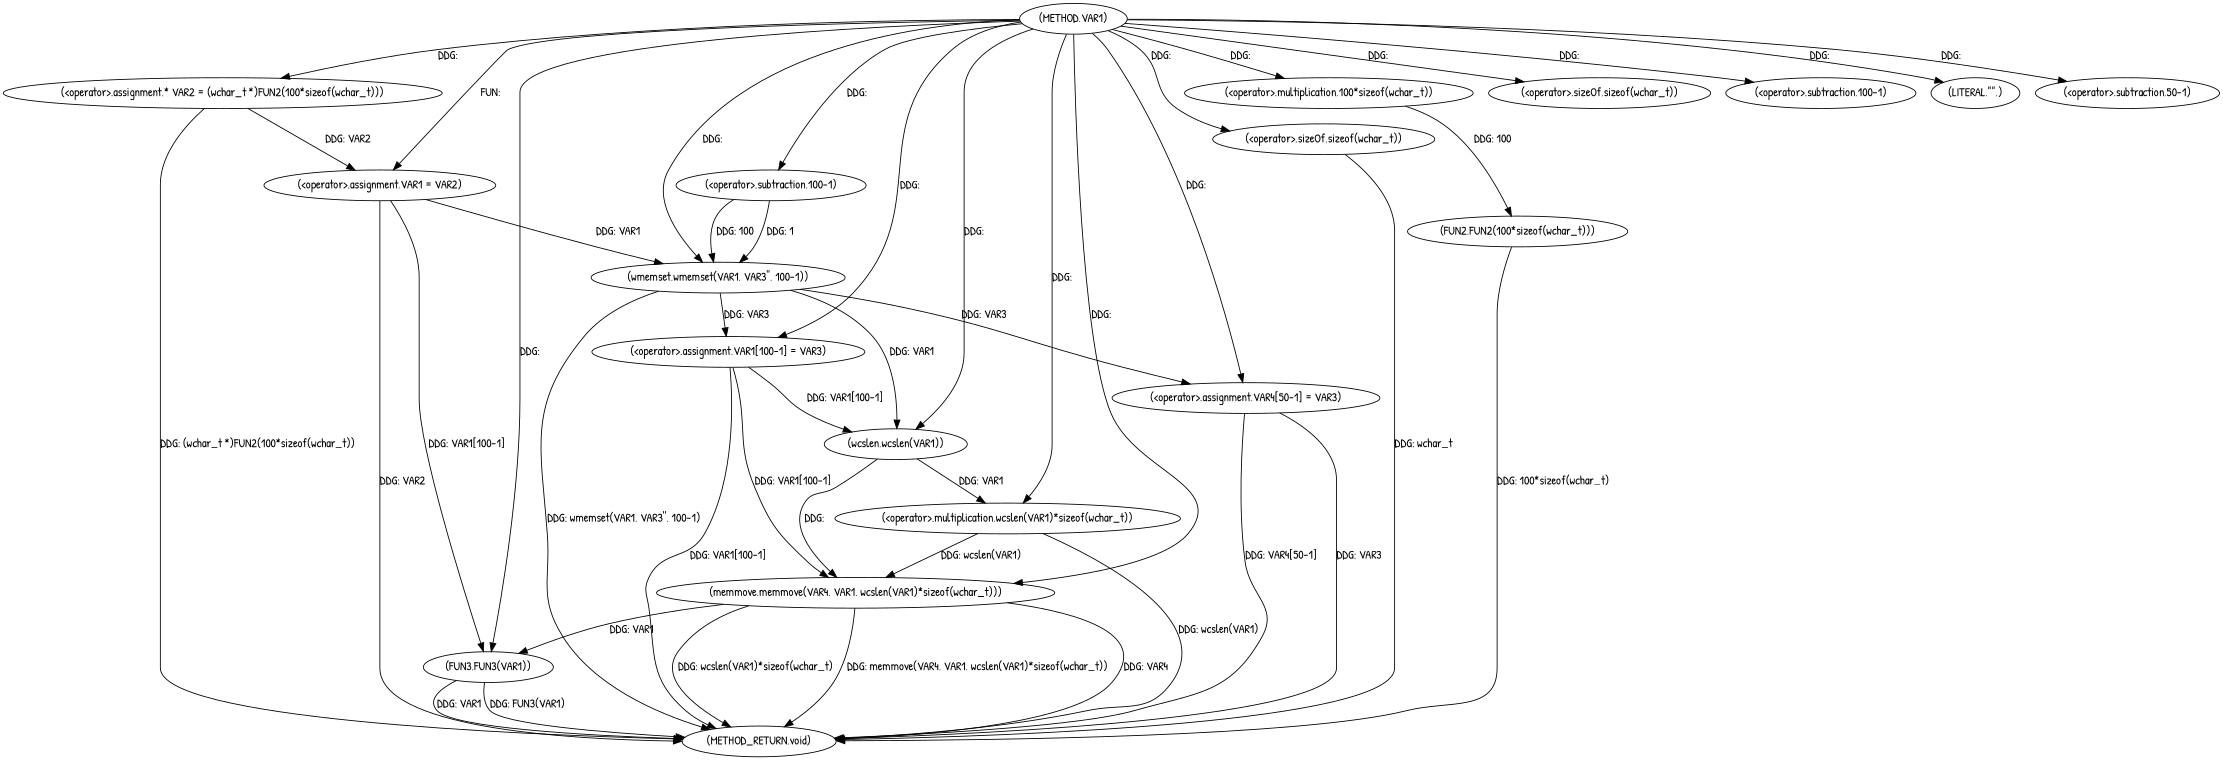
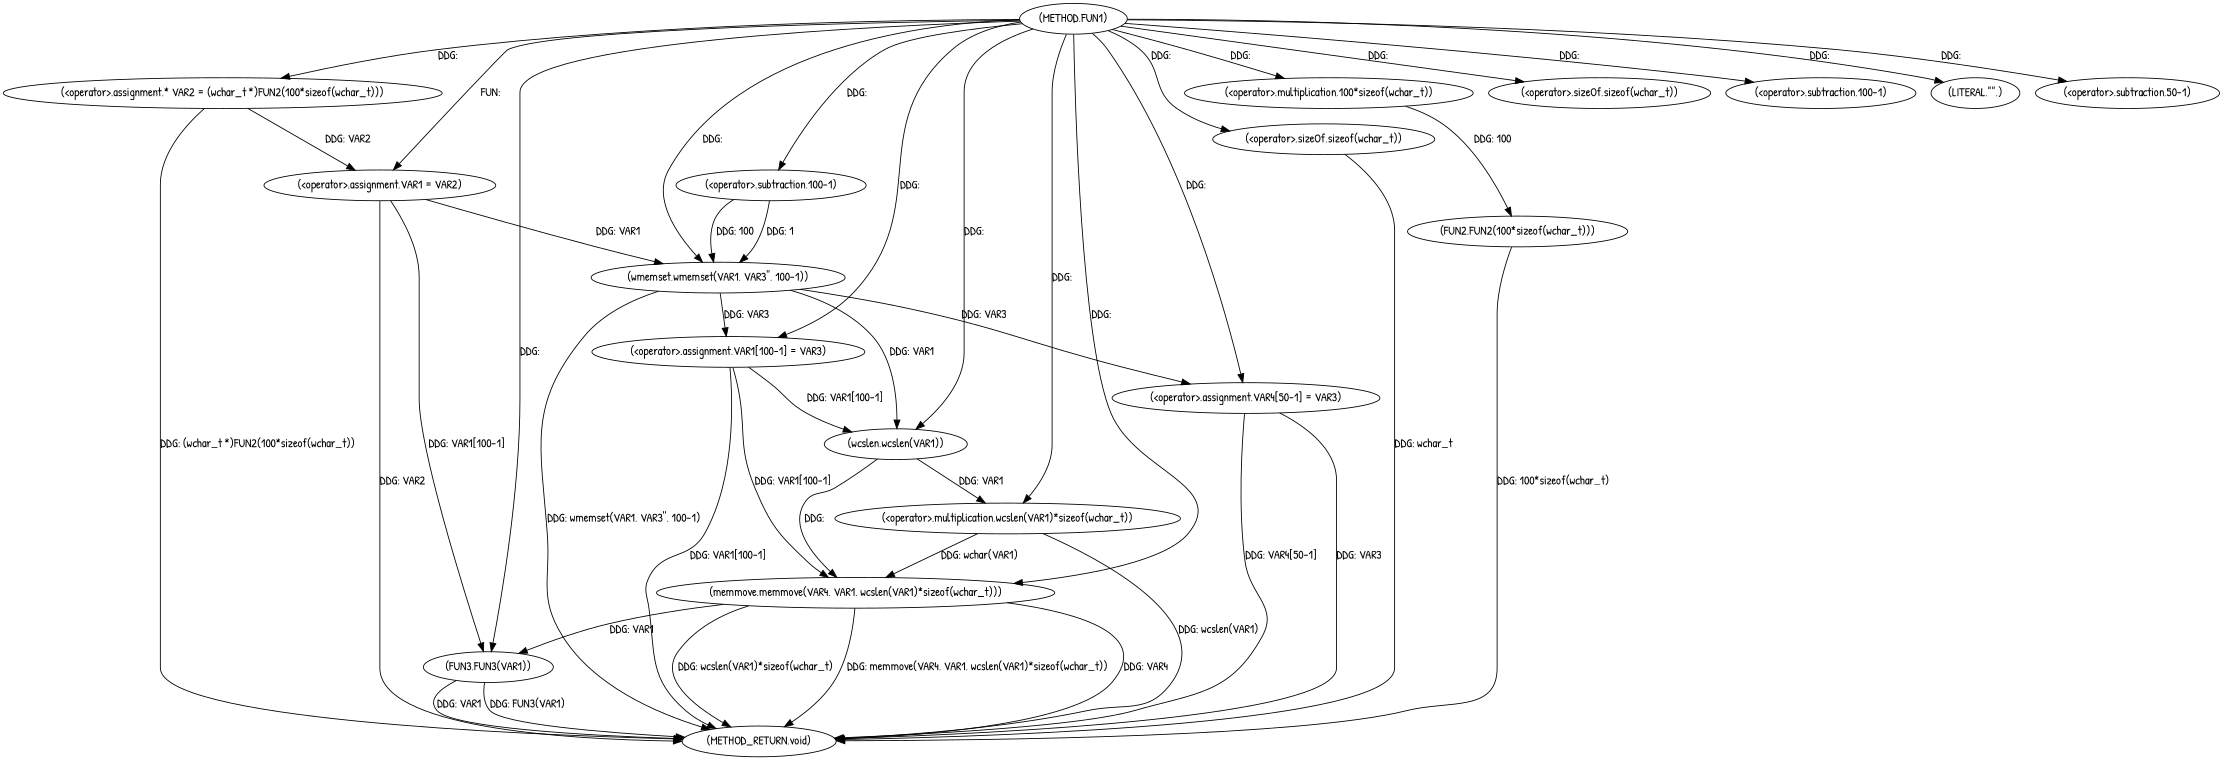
(1073, 19) -> (1073, 19)
(981, 556) -> (980, 556)
